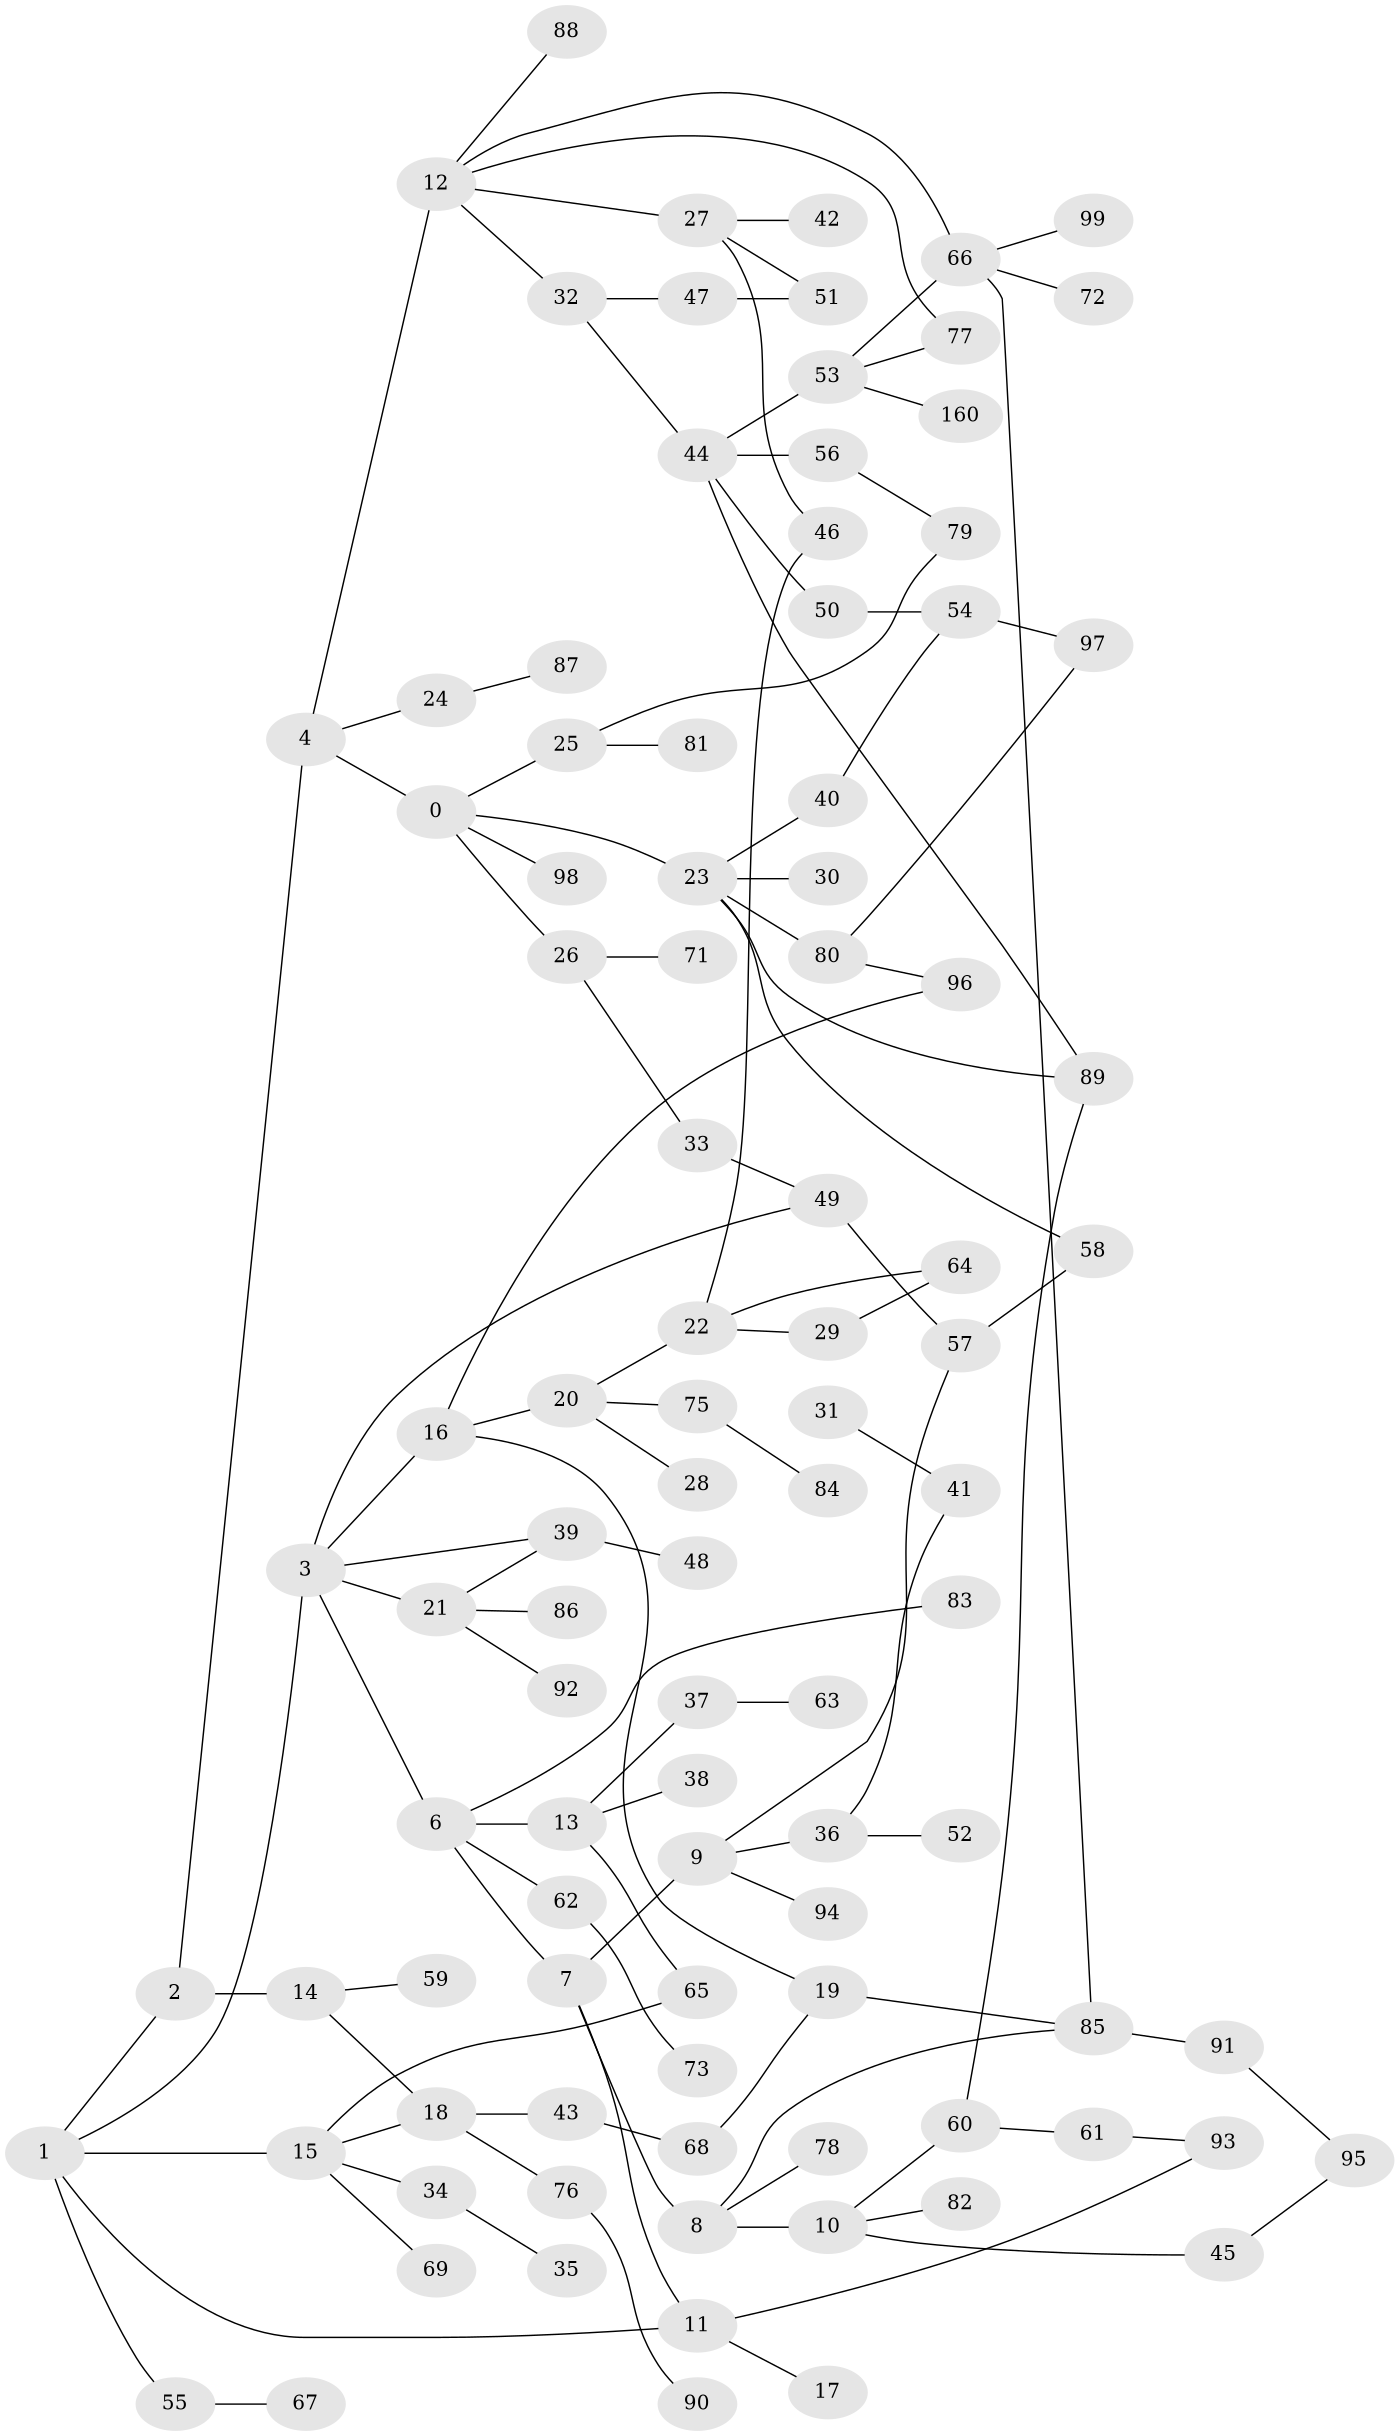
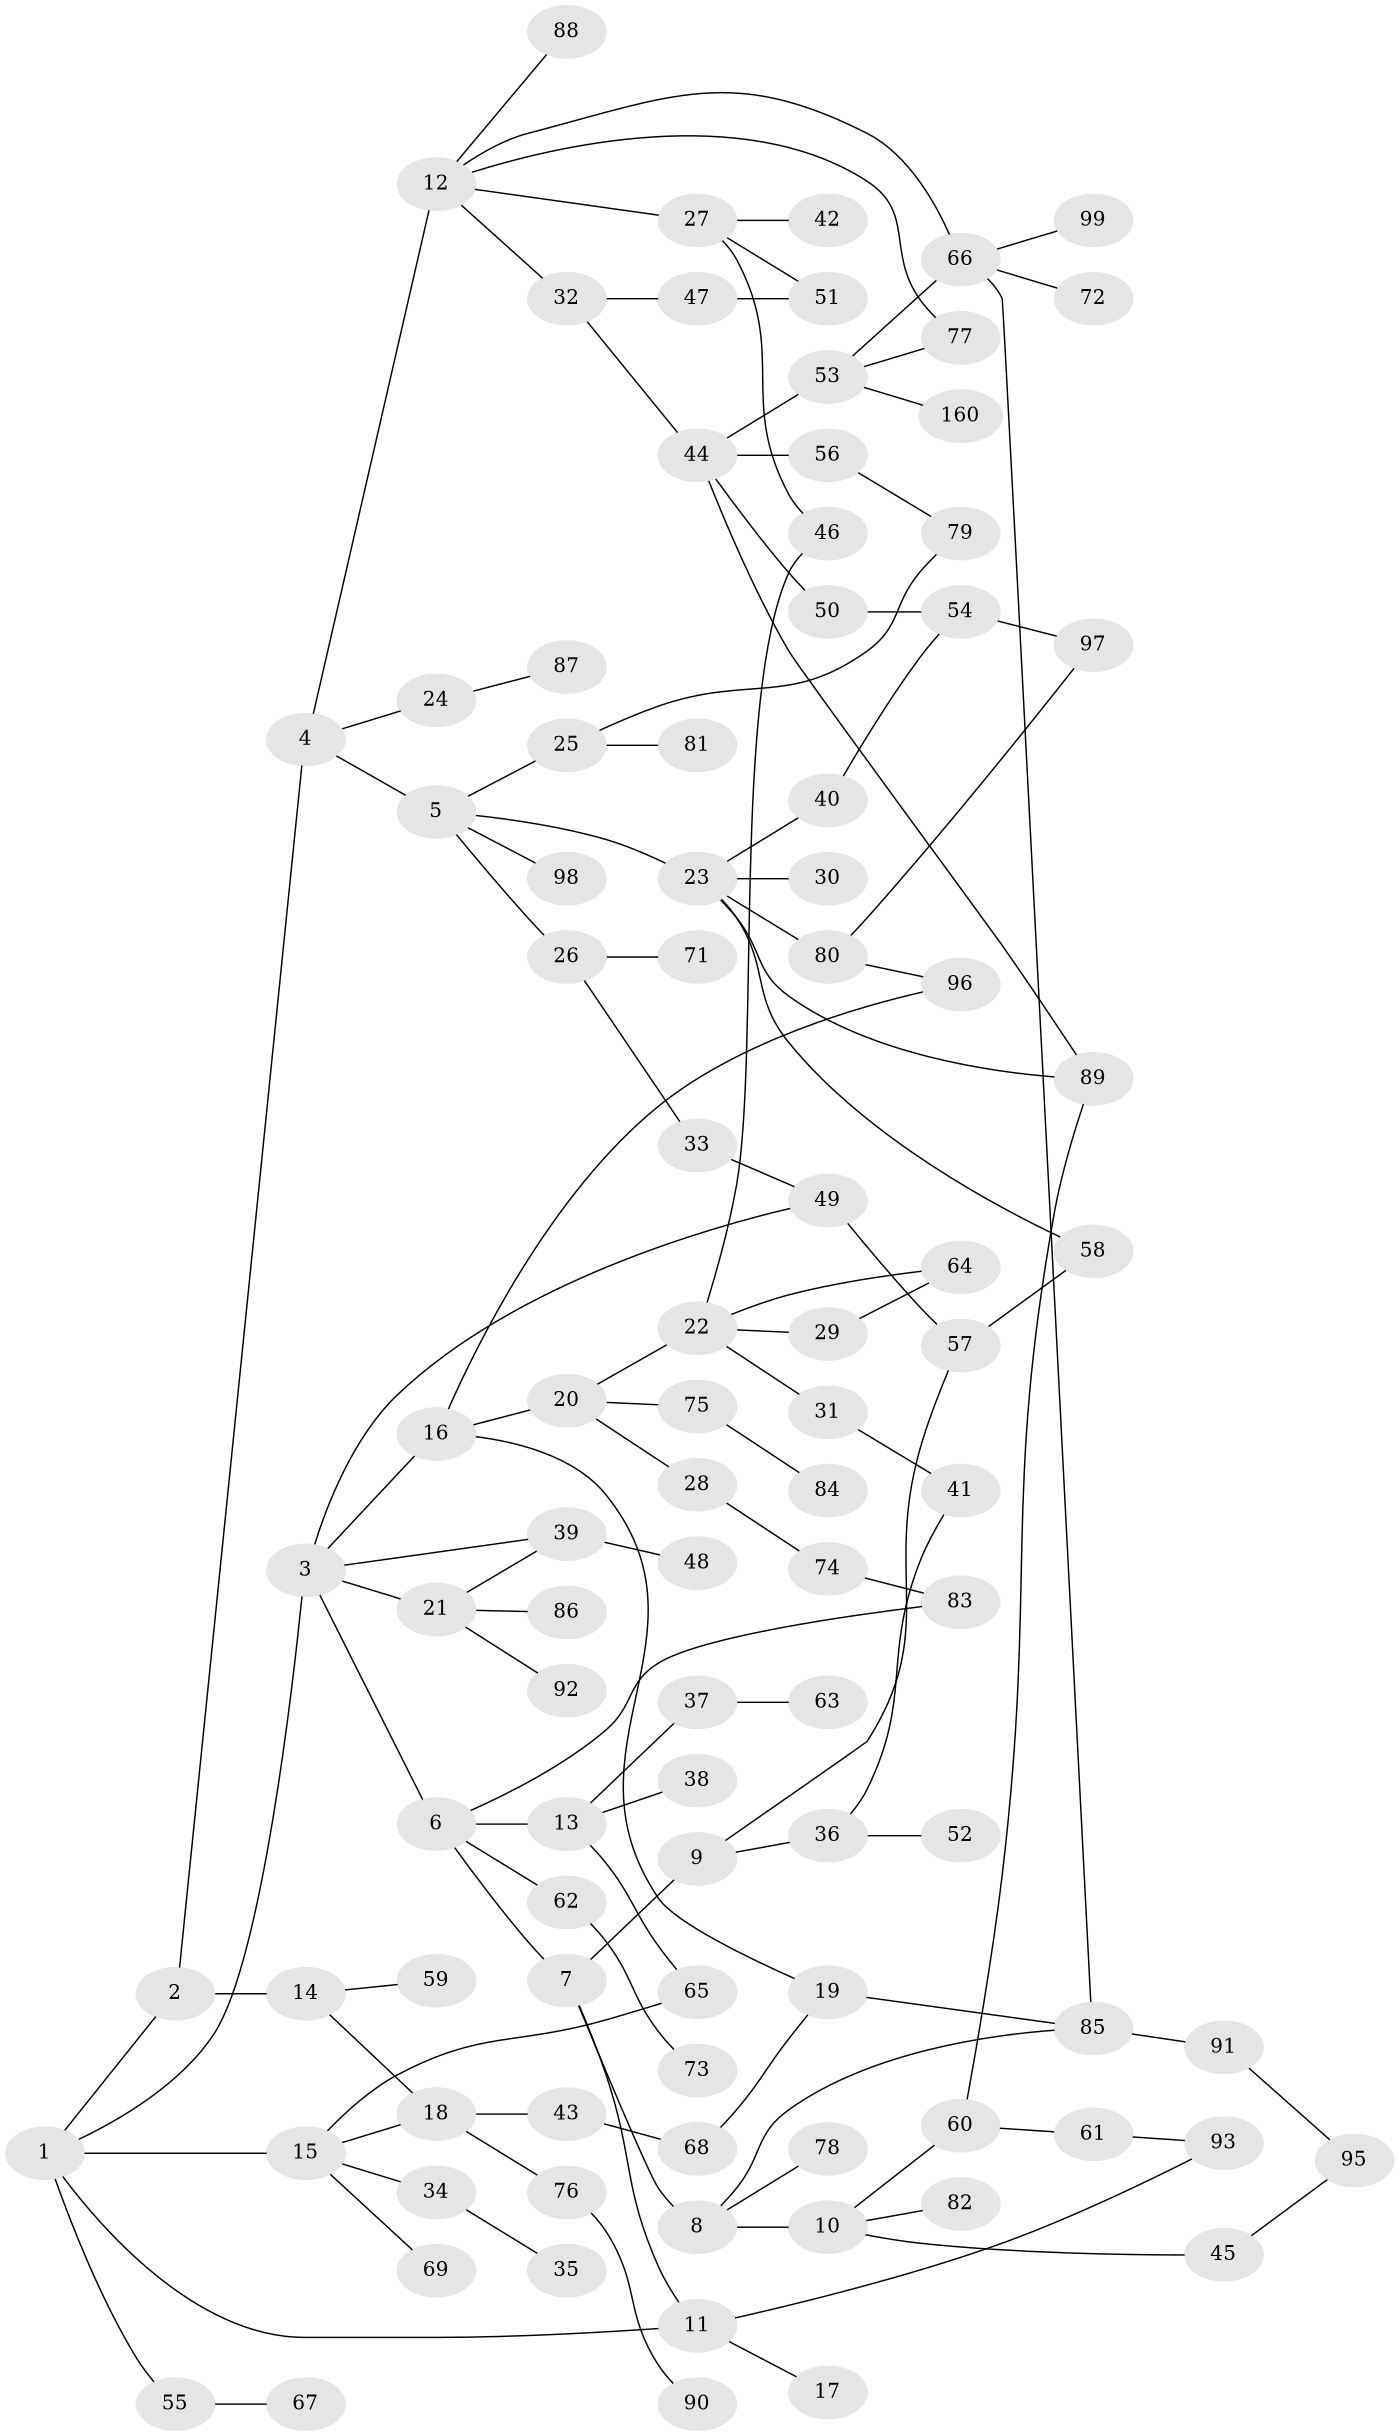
(436, 812) -> (436, 812)
none -> (763, 1370)
none -> (828, 1569)
(828, 1914) -> none
